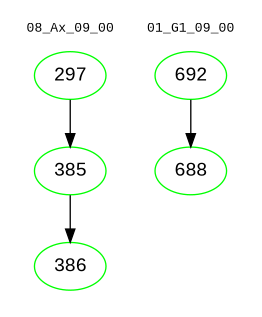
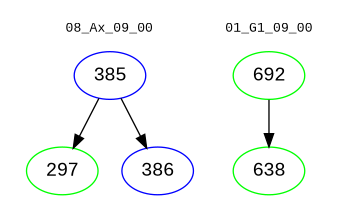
(70, 117) -> (89, 117)
(70, 171) -> (110, 76)
(191, 171) -> (269, 171)
(70, 266) -> (158, 171)
